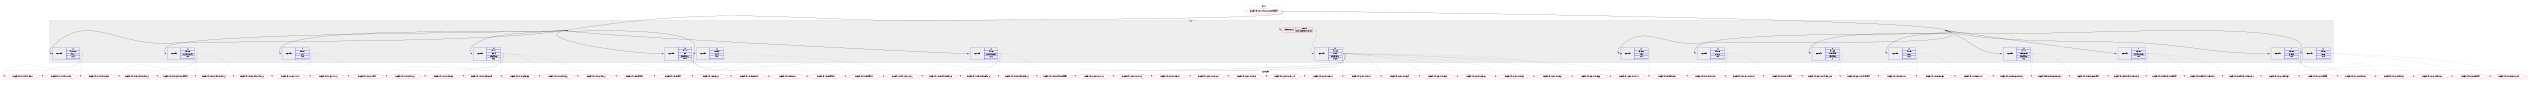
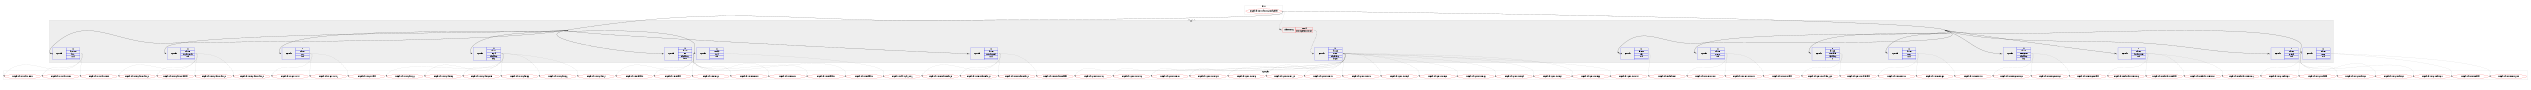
(2050, 76) -> (2050, 76)
